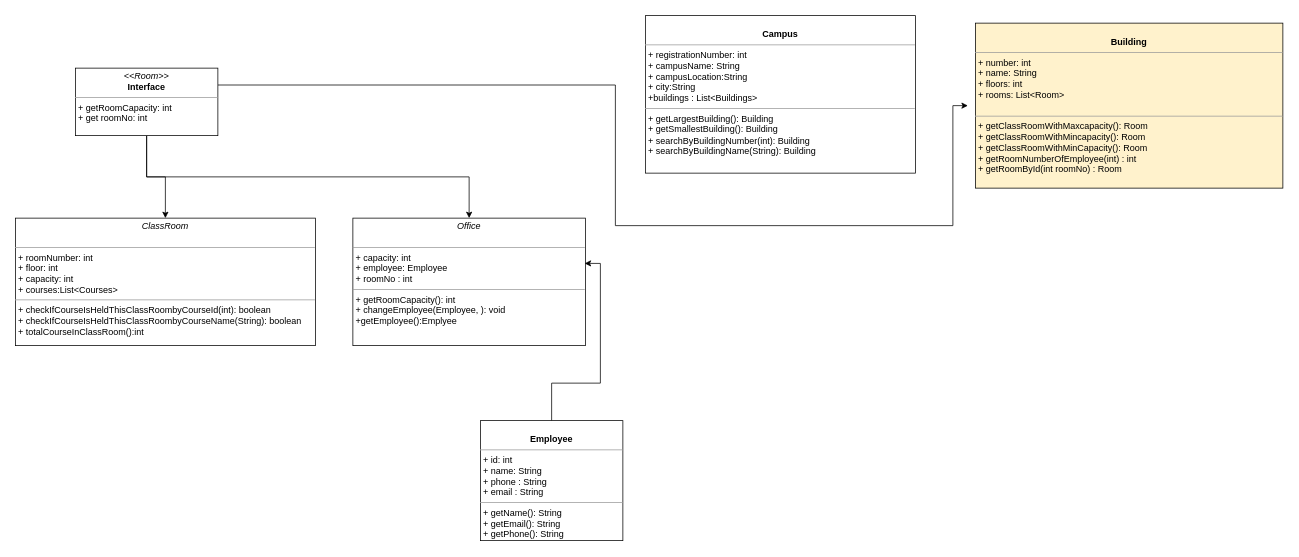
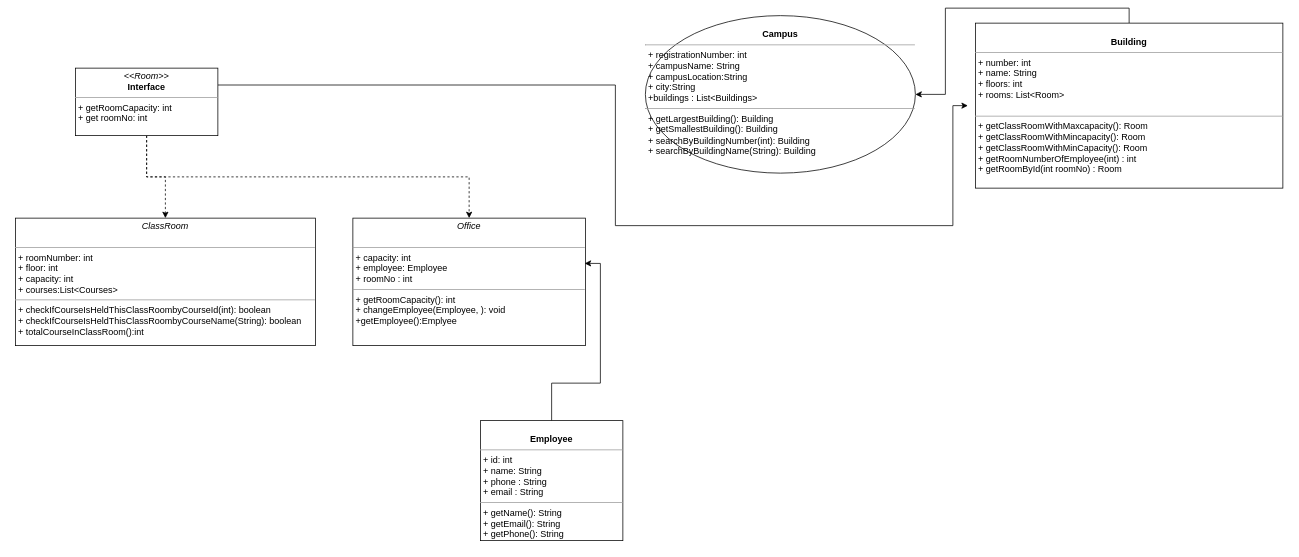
none -> (945, 62)
(780, 94) -> (780, 94)
(1129, 105) -> (1129, 105)
(336, 177) -> (336, 177)
(165, 195) -> (165, 195)
